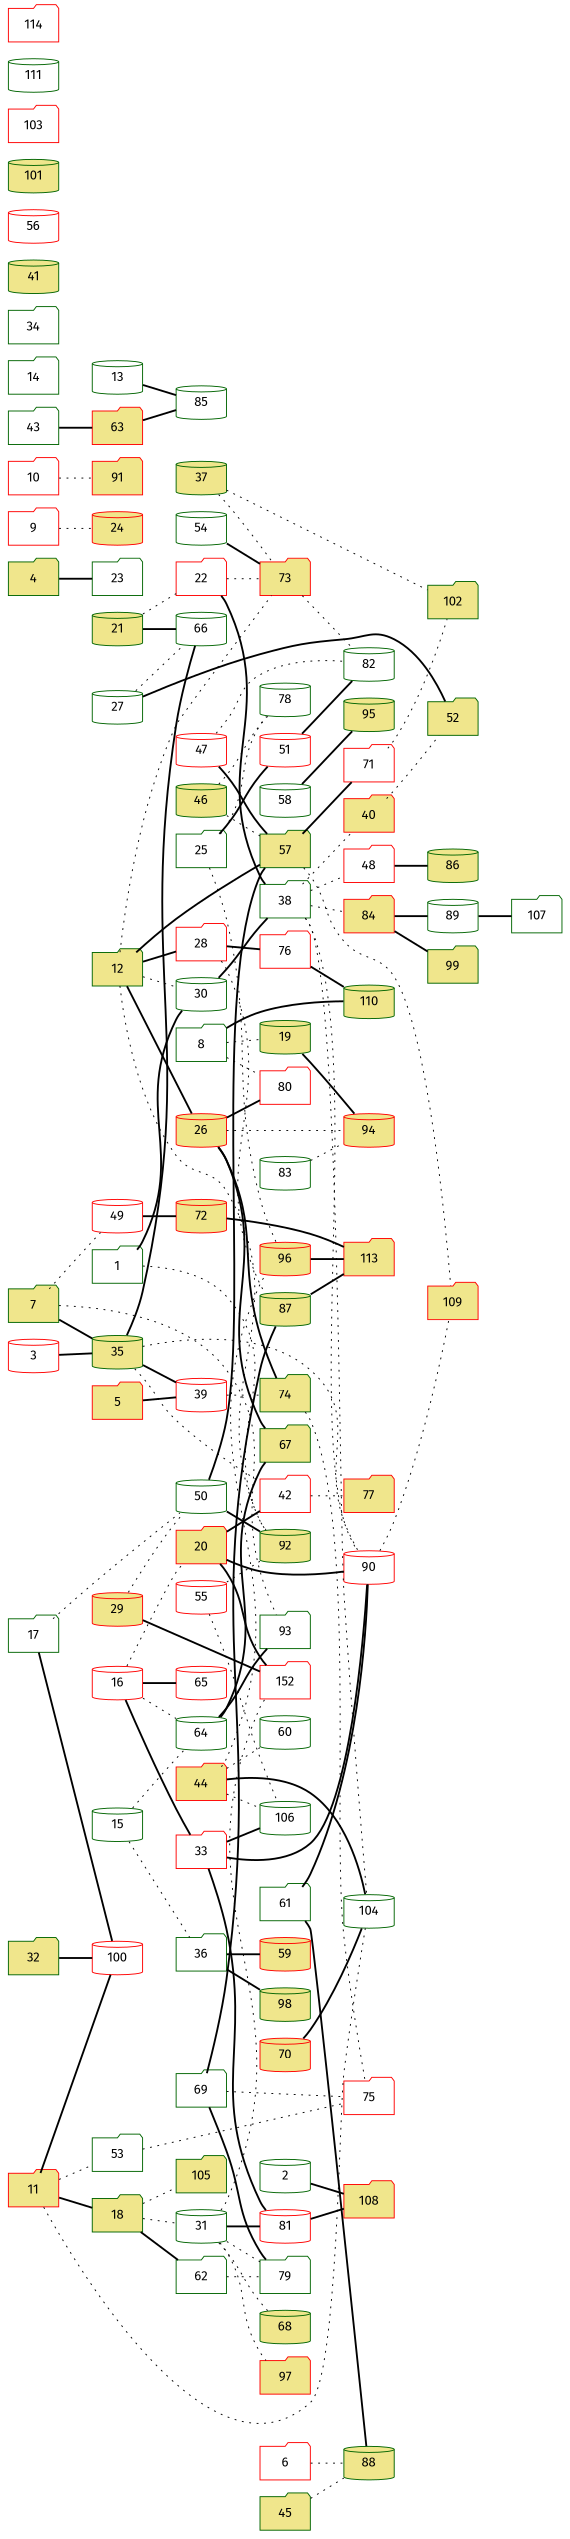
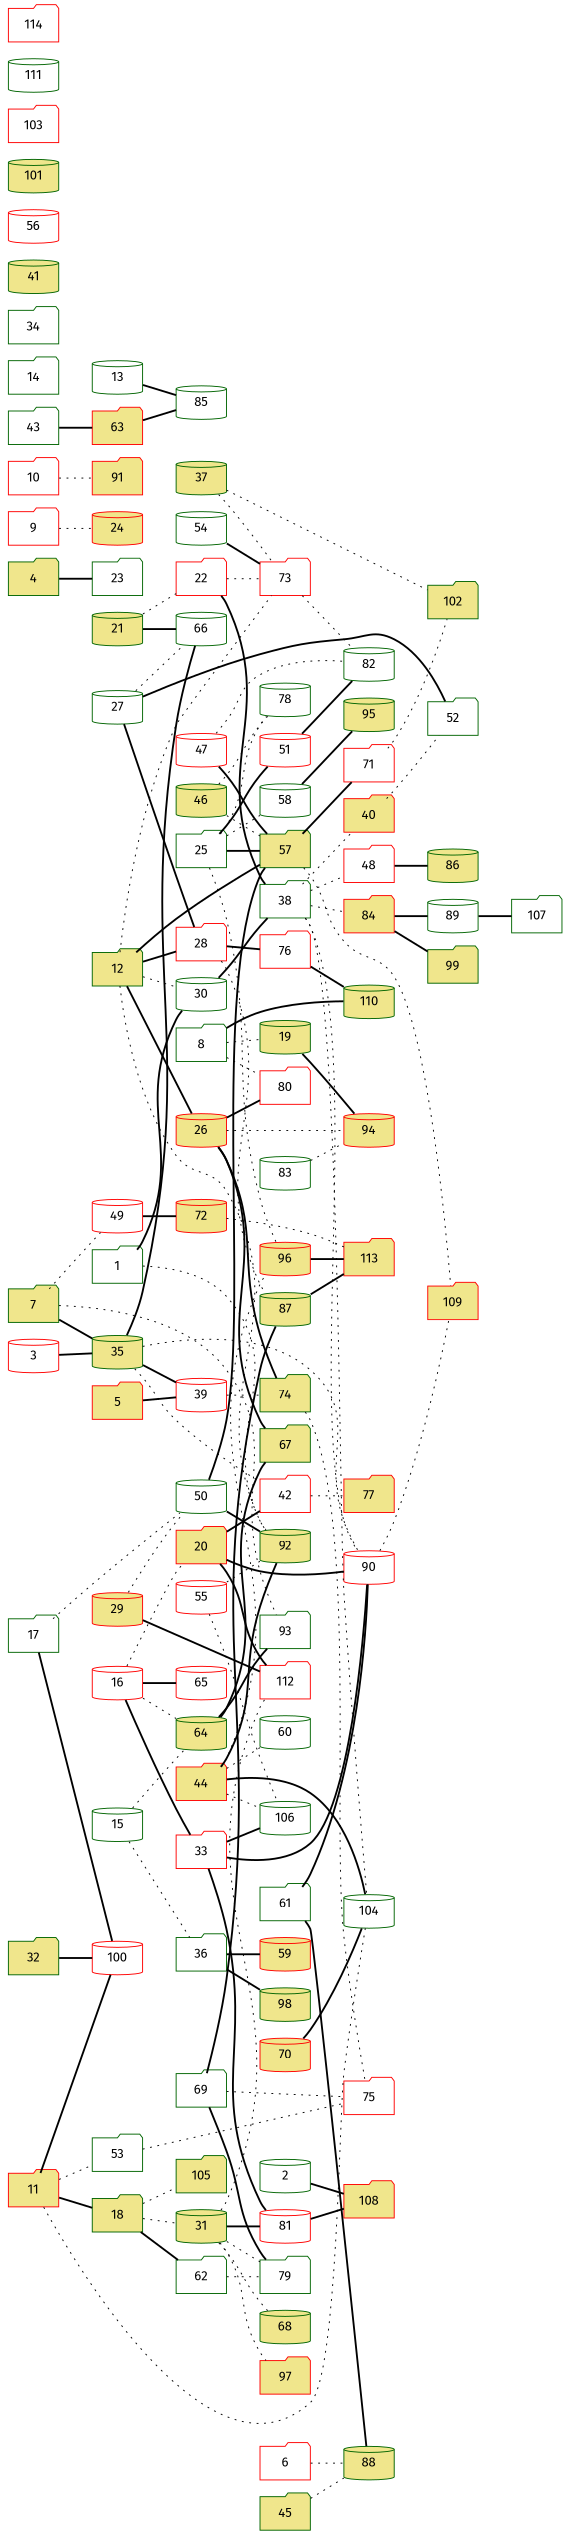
(285, 579) -> (285, 579)
(453, 719) -> (453, 719)
none -> (159, 826)
none -> (238, 829)
none -> (243, 851)
(286, 1228) -> (286, 1228)
none -> (249, 1666)
(285, 1682) -> (285, 1682)
(201, 1733) -> (201, 1733)
(201, 2226) -> (201, 2226)
